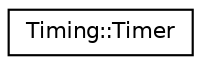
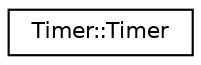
(101, 32) -> (101, 32)
